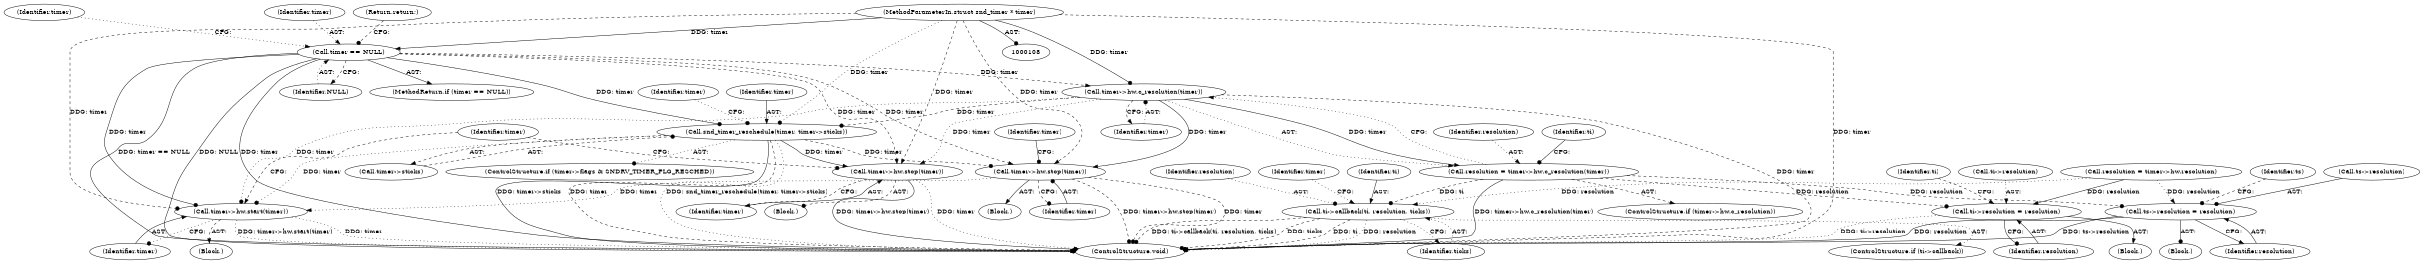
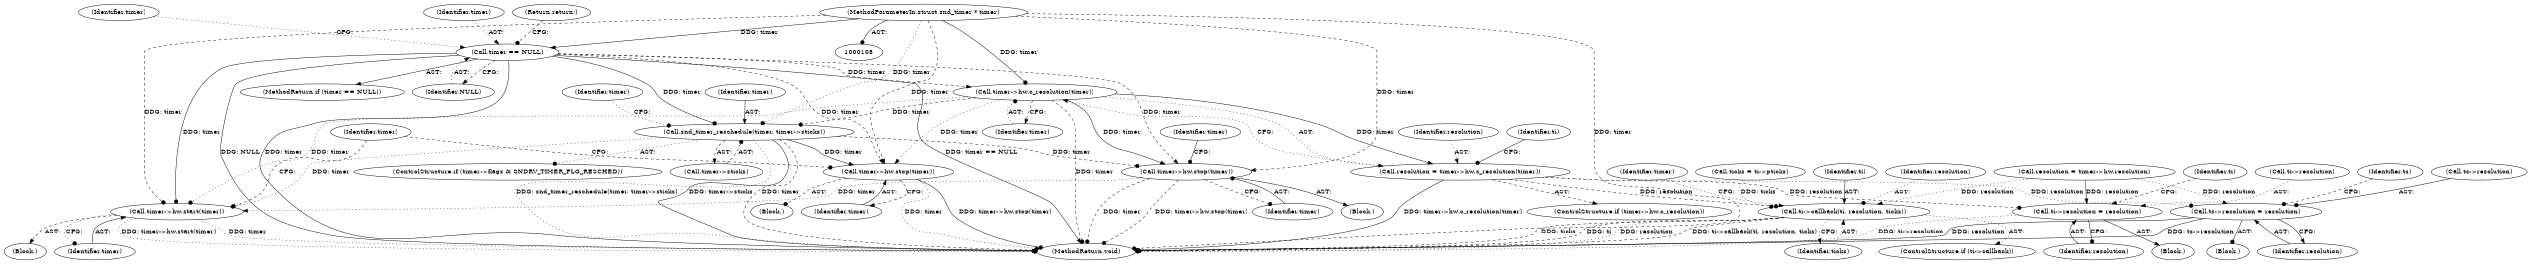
none -> (1750, 172)
(1874, 191) -> (1867, 182)
(1452, 192) -> (1666, 192)
(1130, 252) -> (1086, 252)
